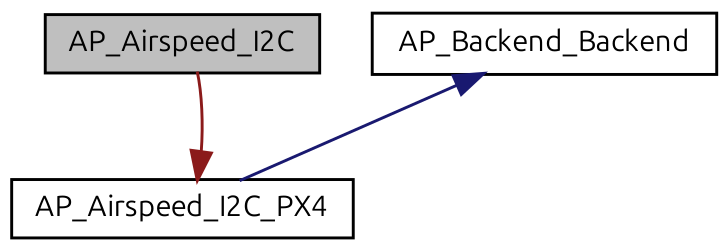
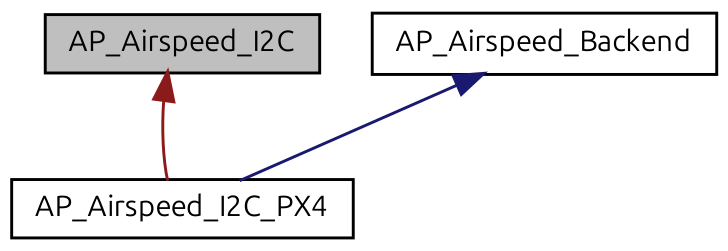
(544, 44) -> (544, 44)
(202, 111) -> (163, 141)
